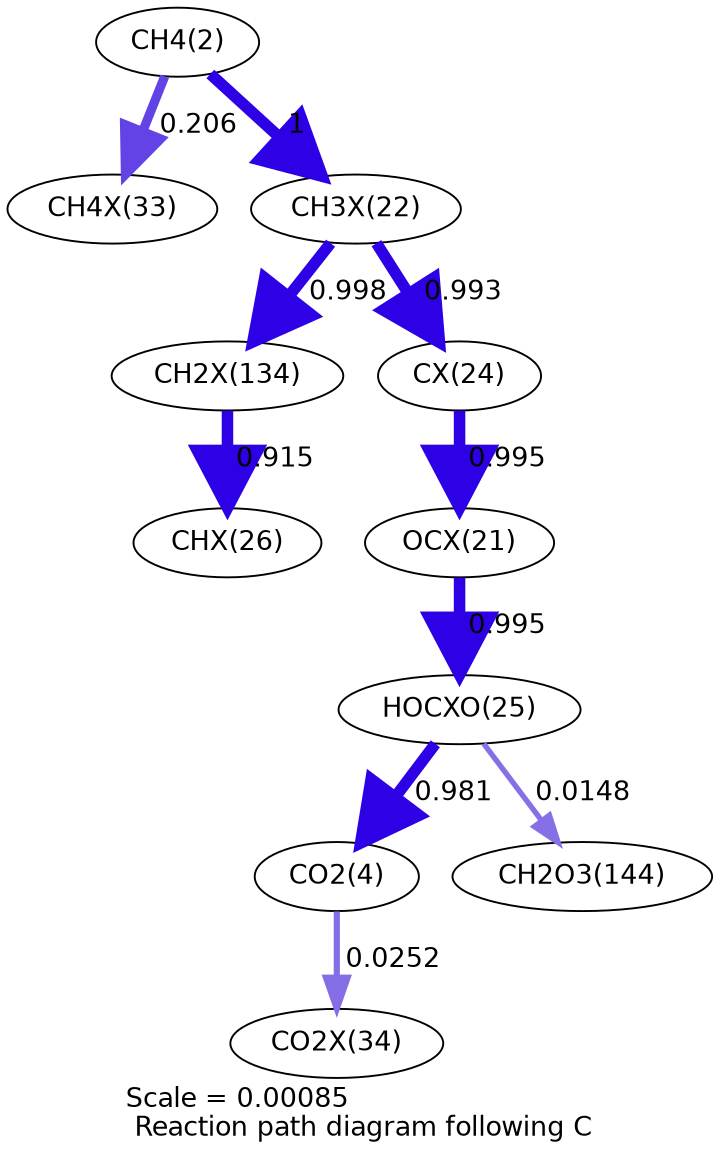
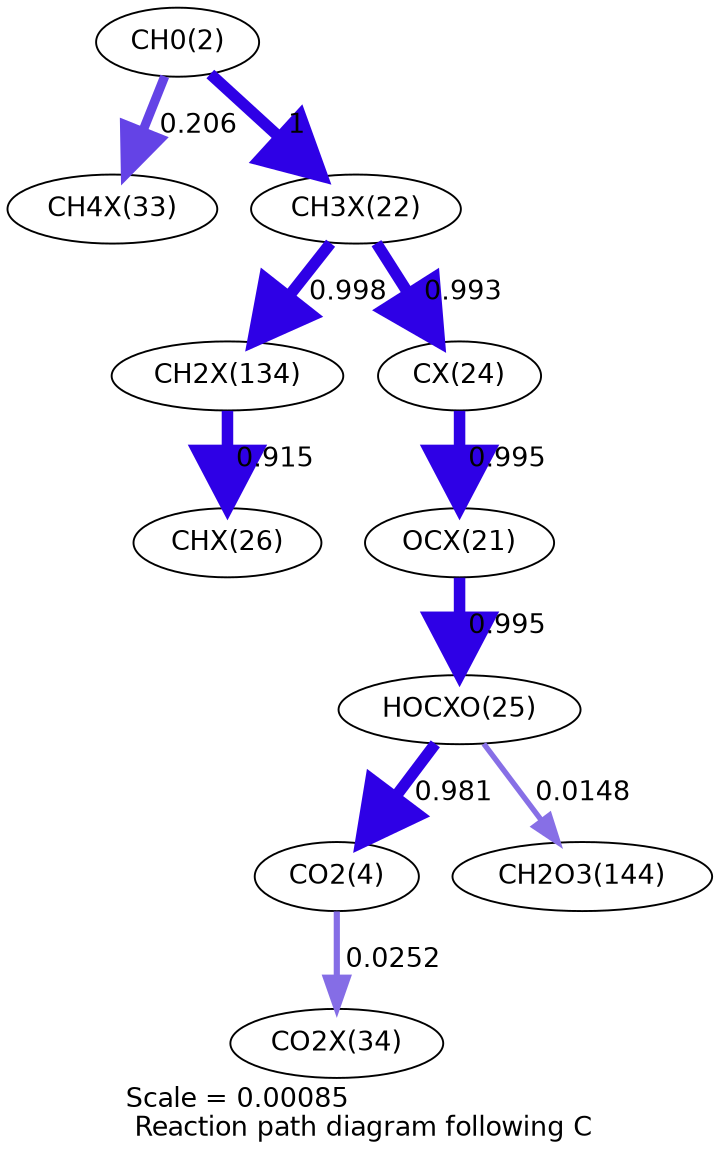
(178, 42) -> (178, 42)
